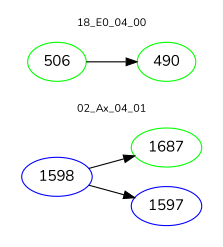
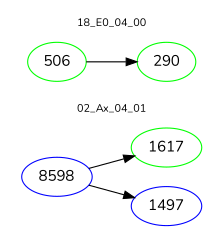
(167, 62) -> (167, 62)
(167, 148) -> (167, 148)
(57, 177) -> (57, 177)
(167, 206) -> (167, 206)
